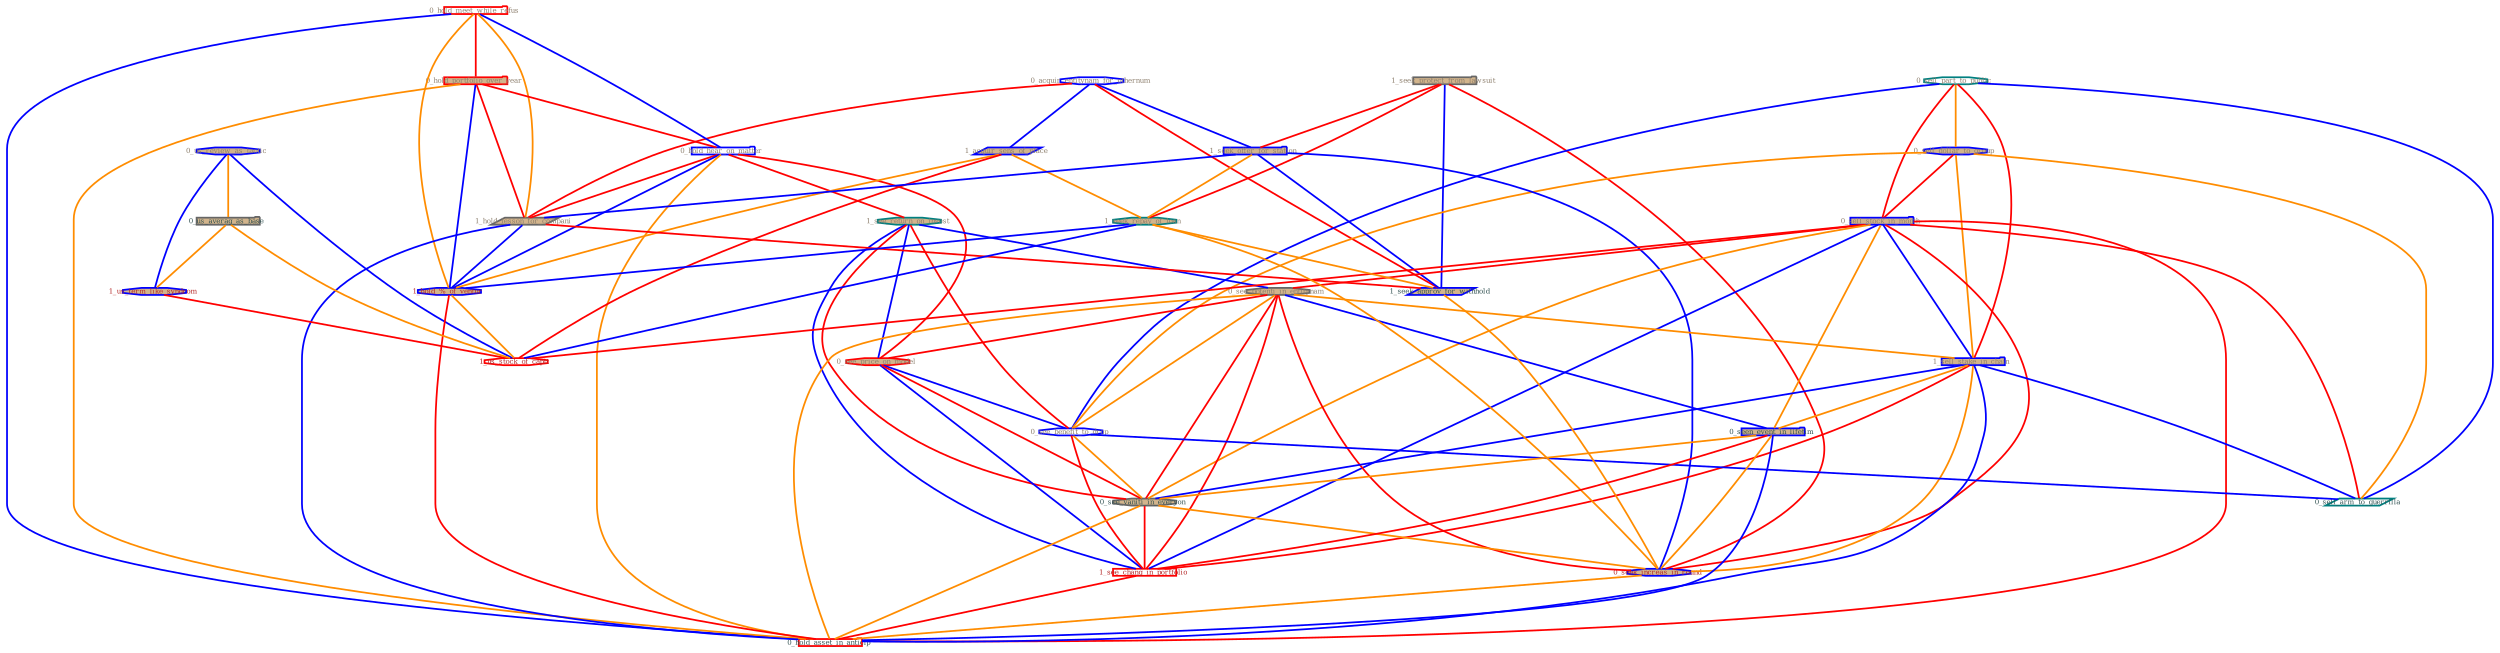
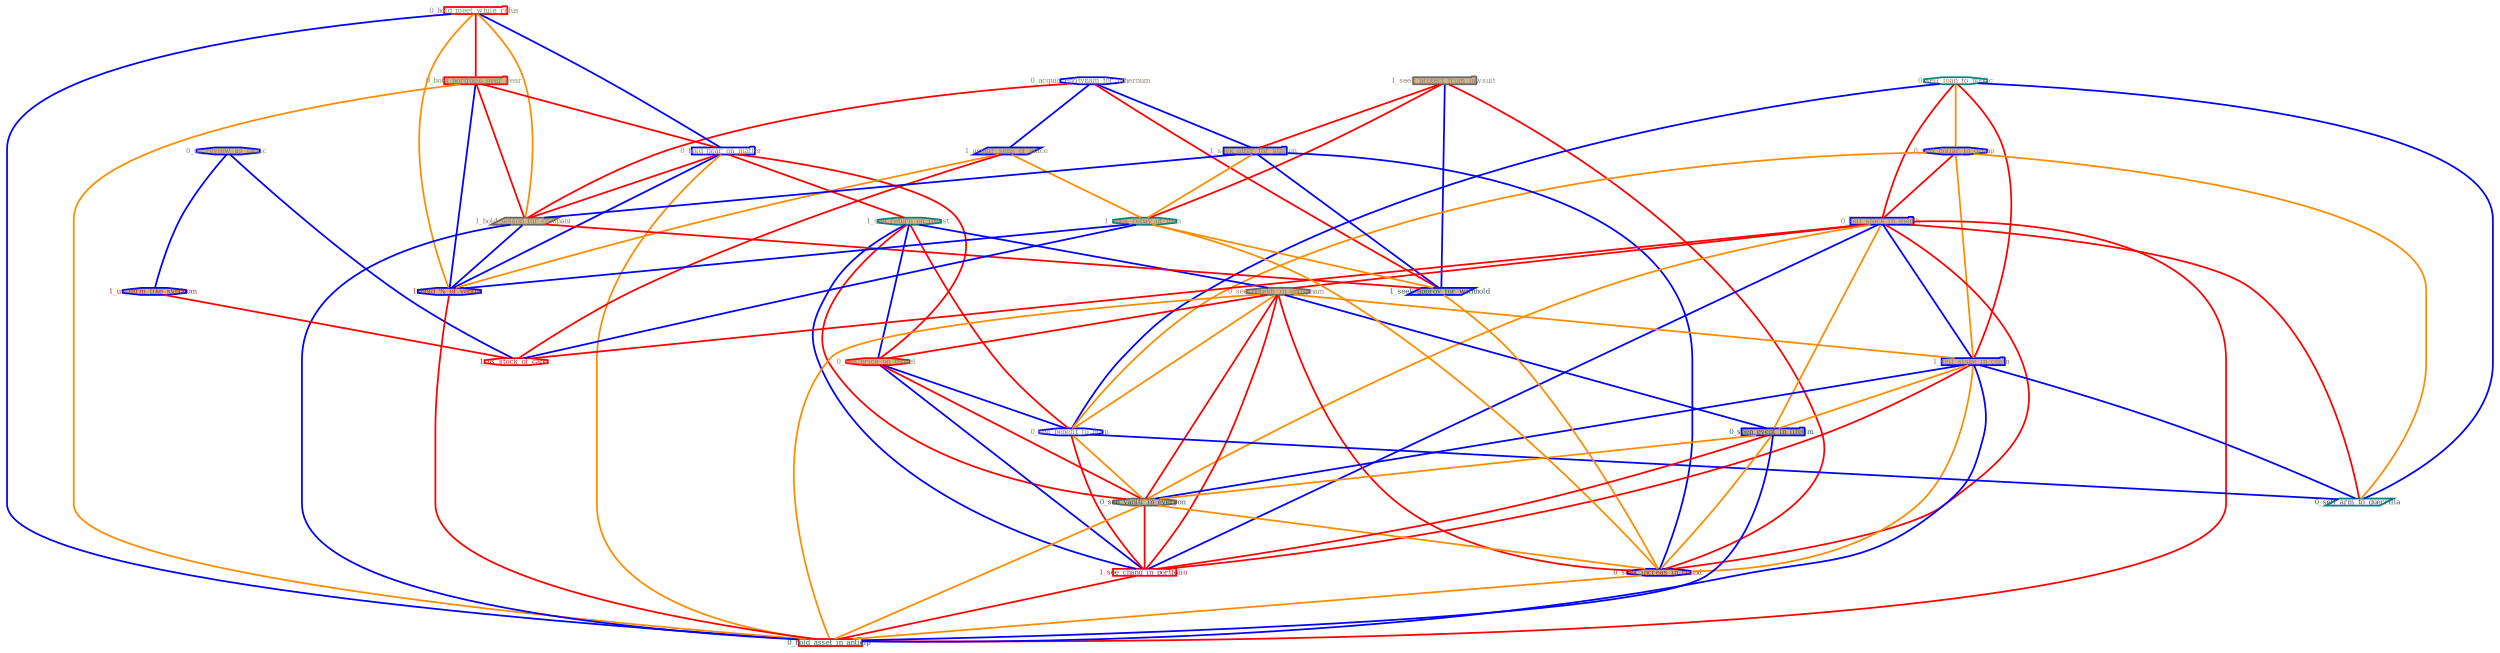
(1956, 81) -> (1956, 81)
(228, 221) -> none
(483, 326) -> none
